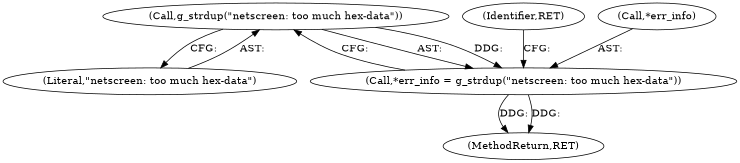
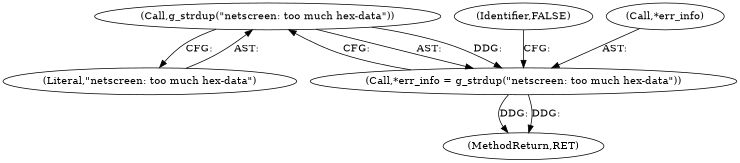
(524, 16) -> (524, 16)
